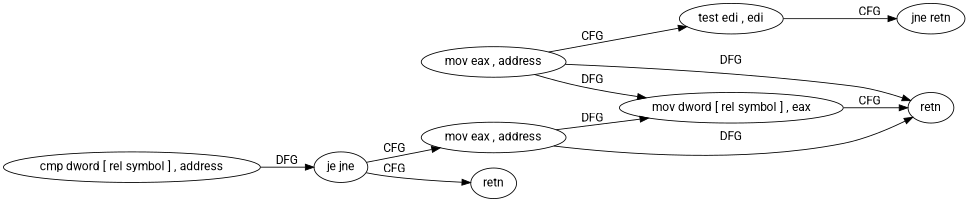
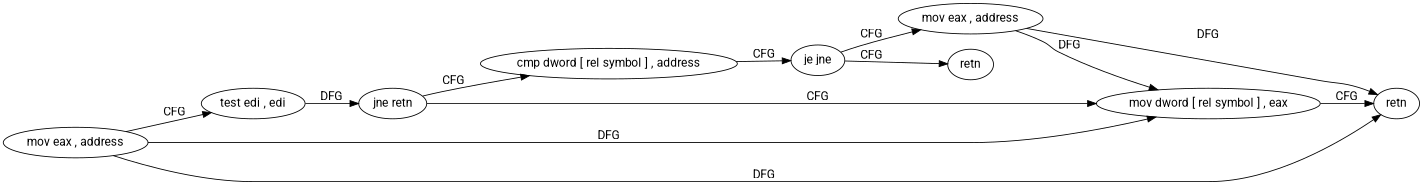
(870, 12) -> (332, 97)
none -> (472, 86)
none -> (757, 104)
(287, 161) -> (764, 55)
